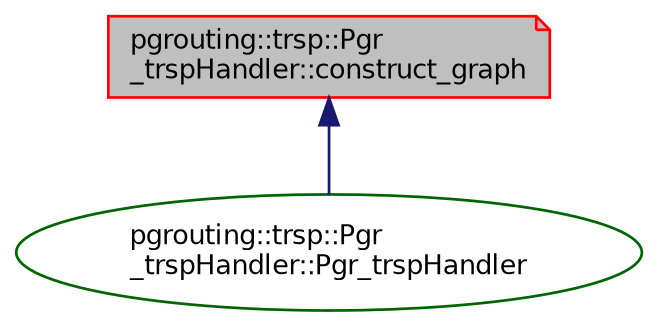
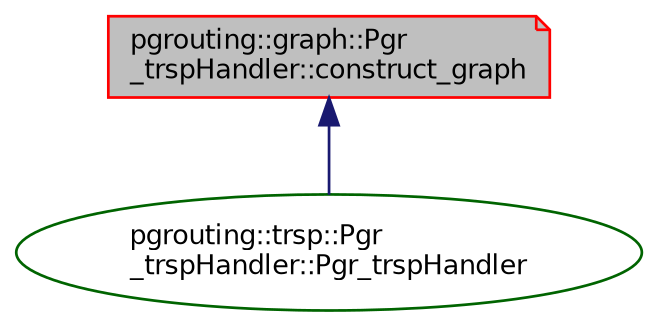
(329, 57) -> (329, 57)
